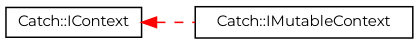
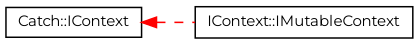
(304, 22) -> (304, 22)
